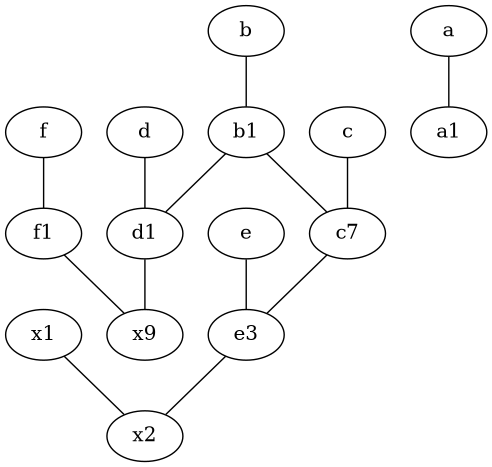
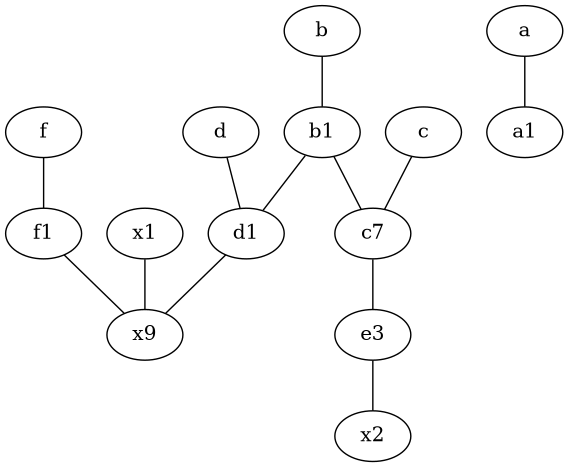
(246, 234) -> none
(94, 385) -> (145, 284)
